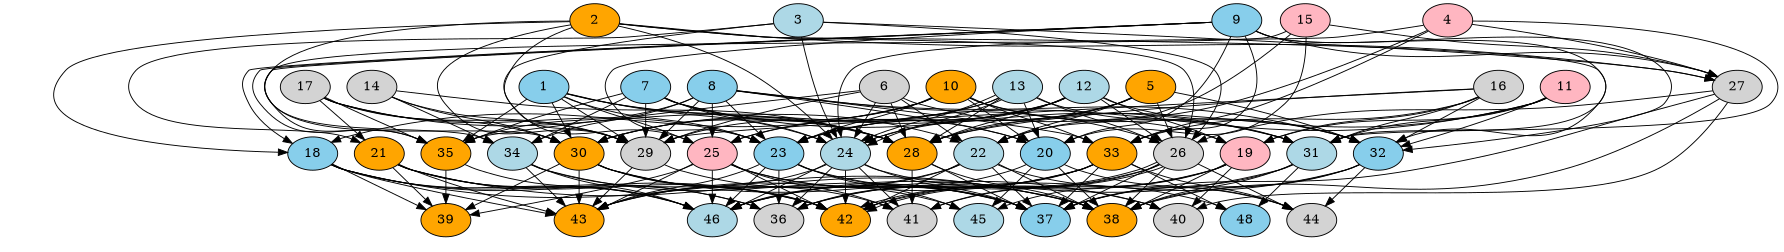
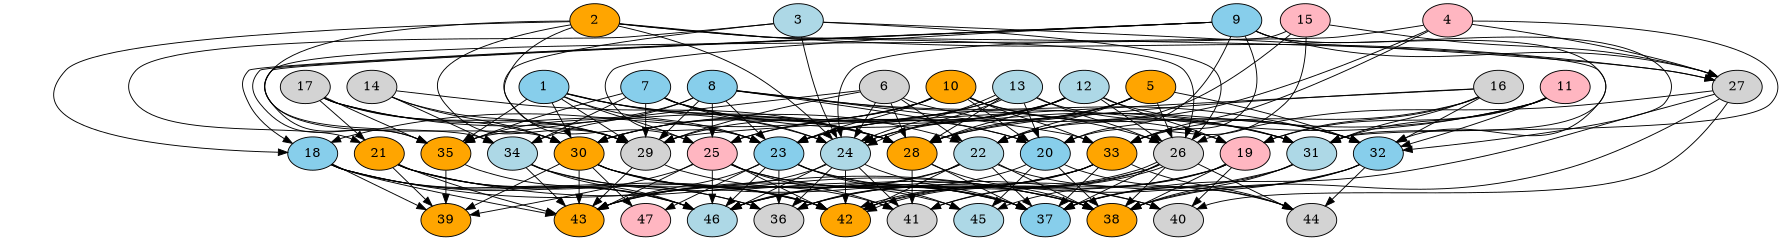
none -> (646, 220)
(1245, 220) -> none
